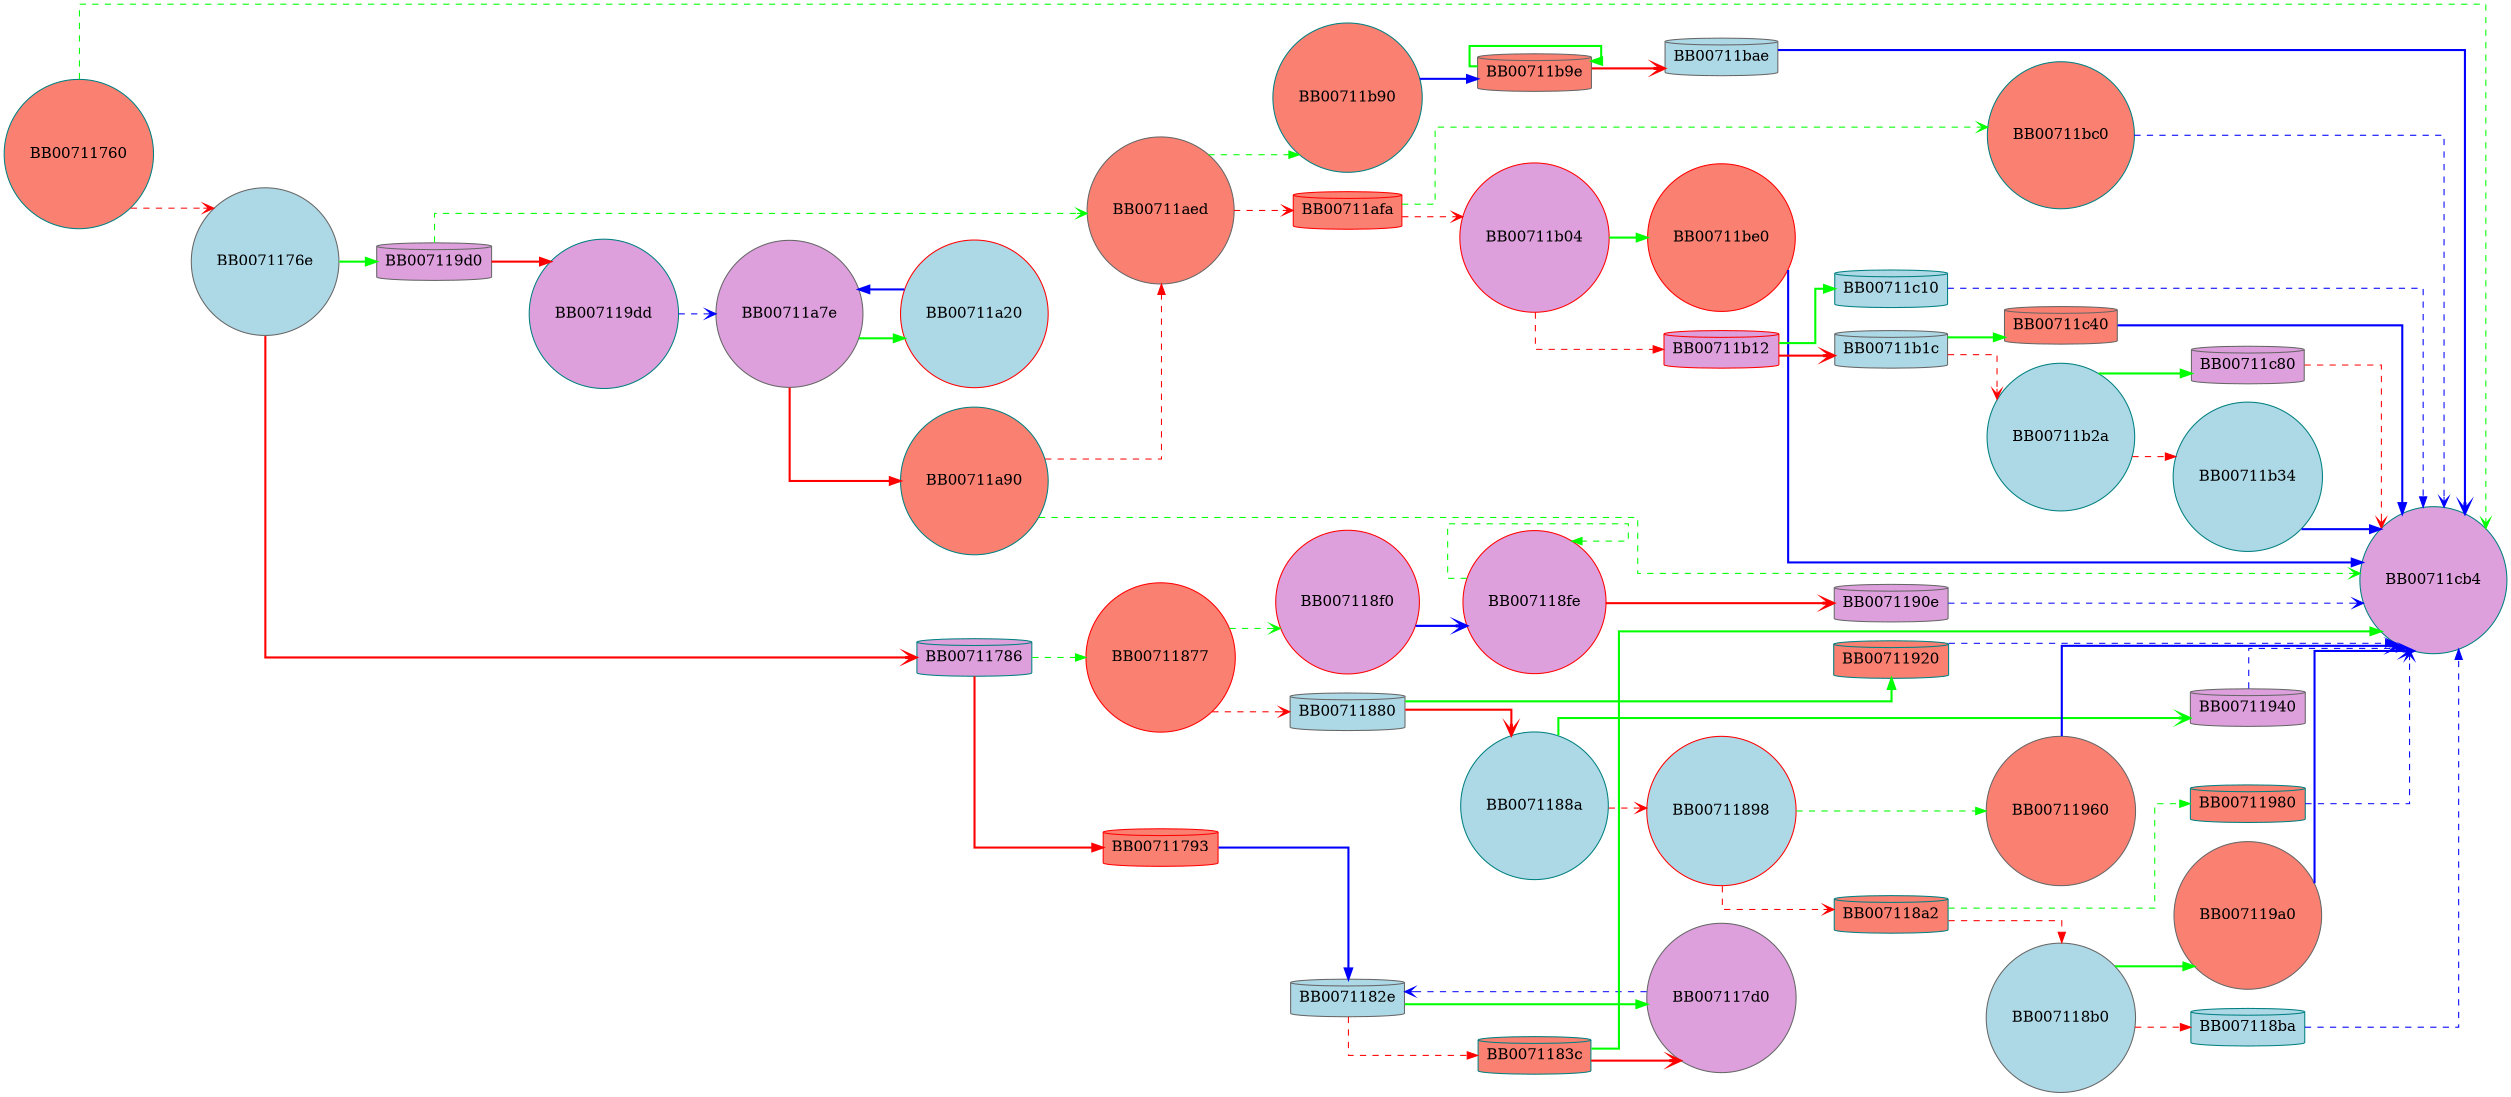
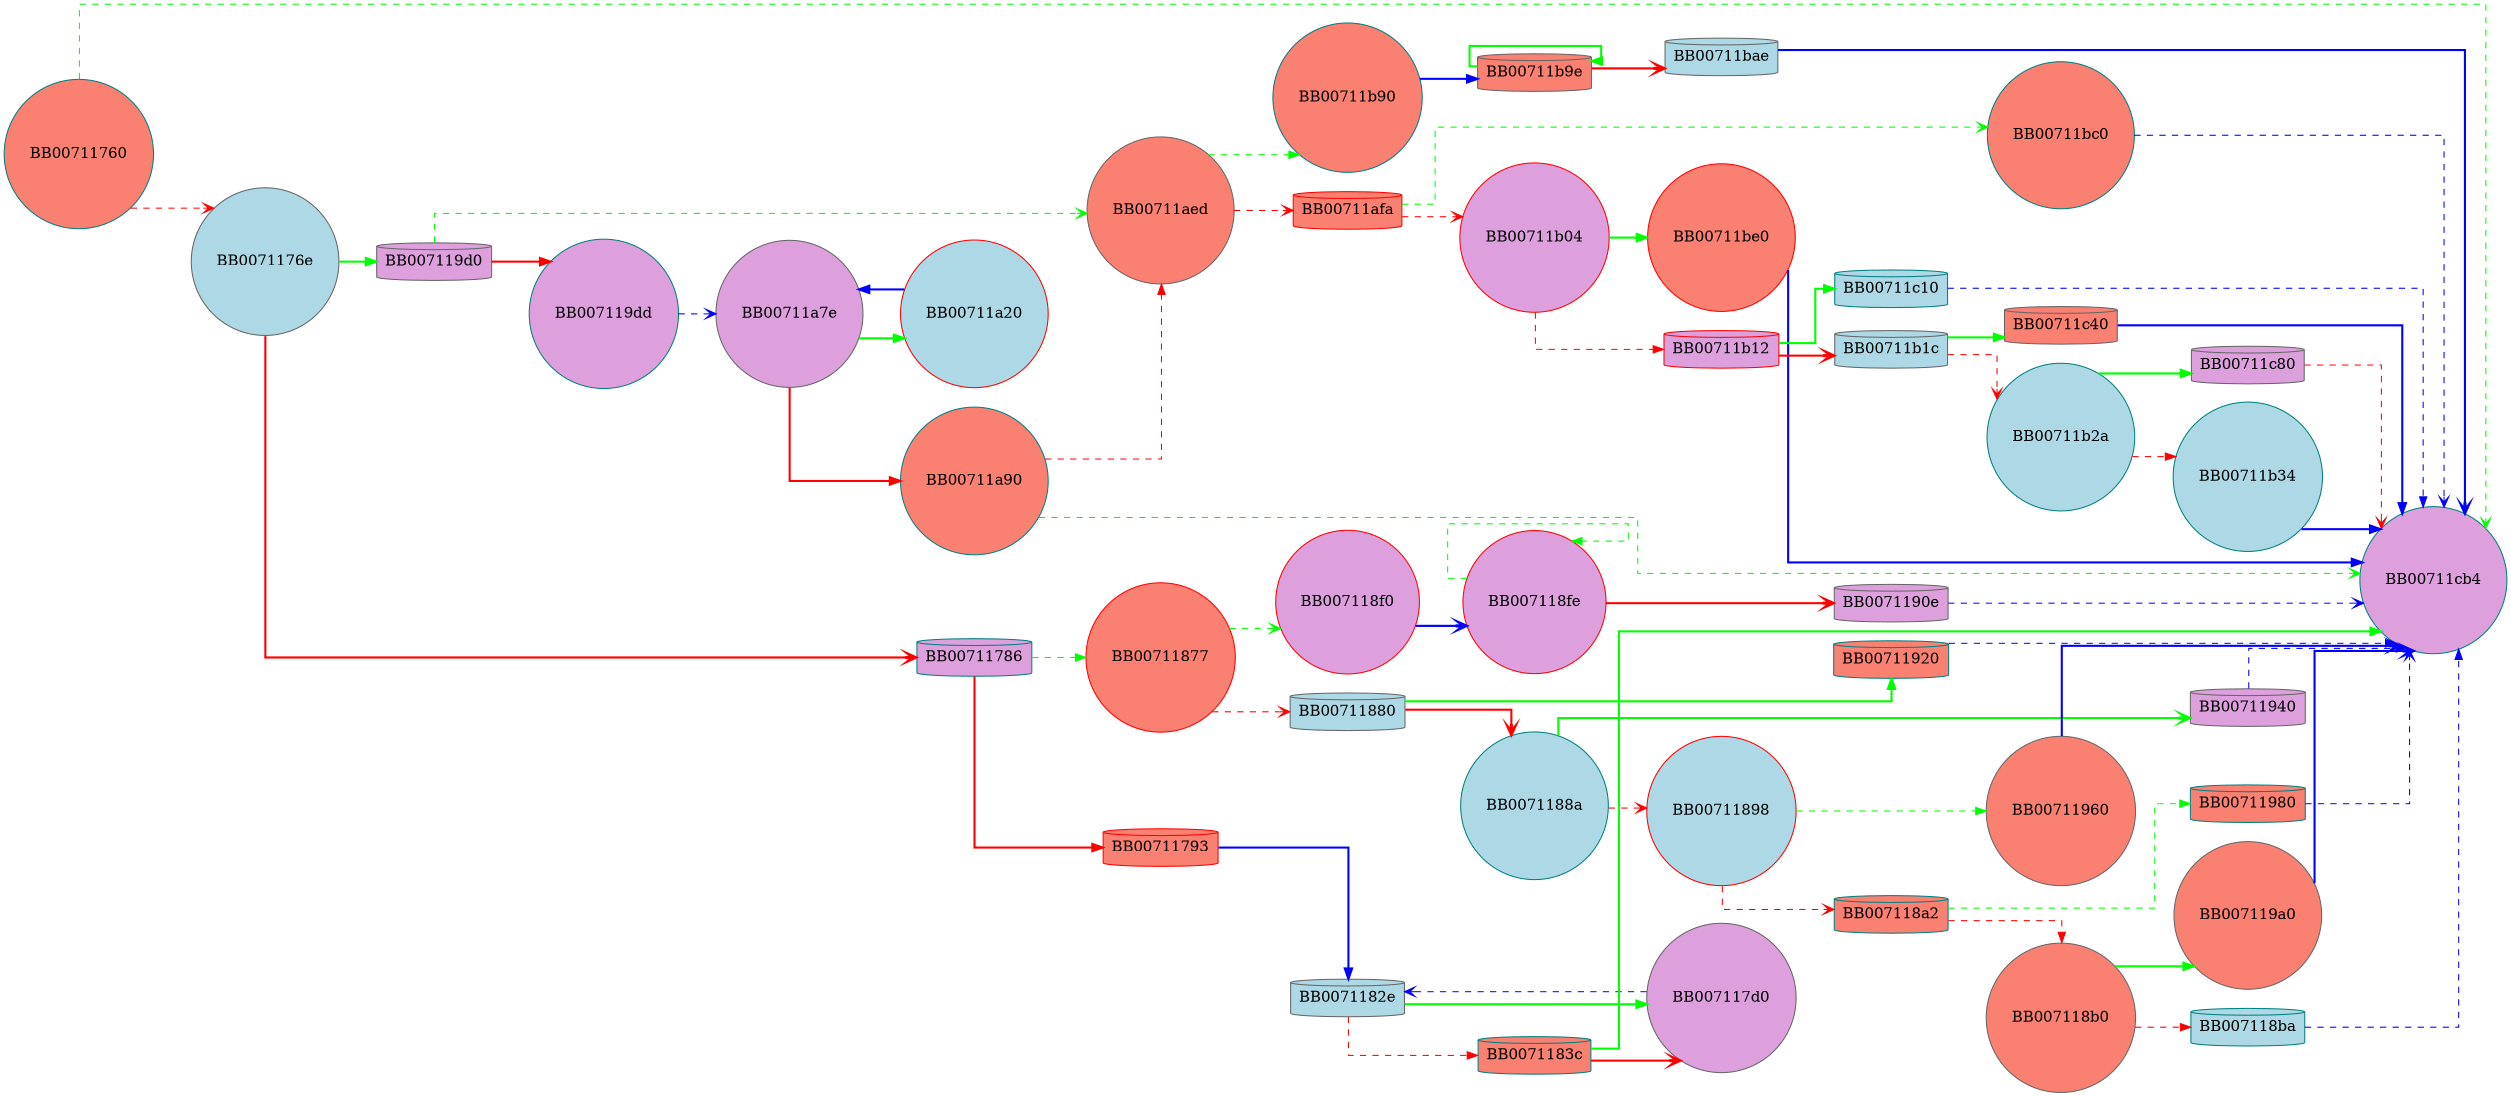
(2061, 1018) -> (2061, 1018)
